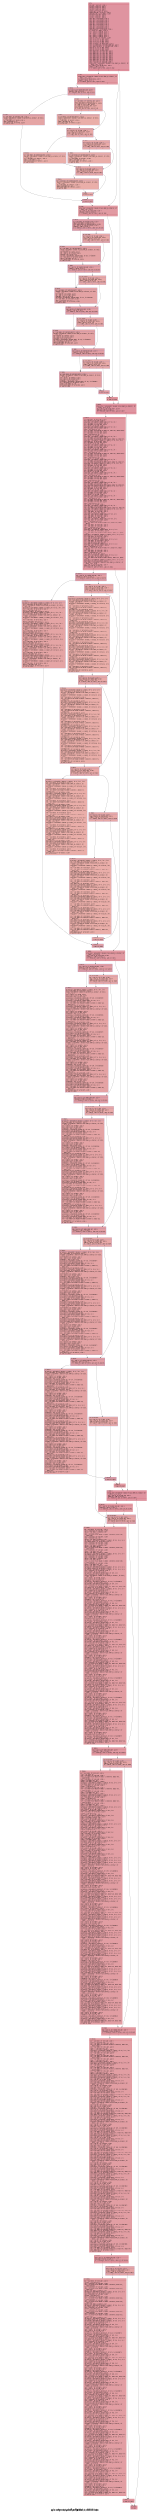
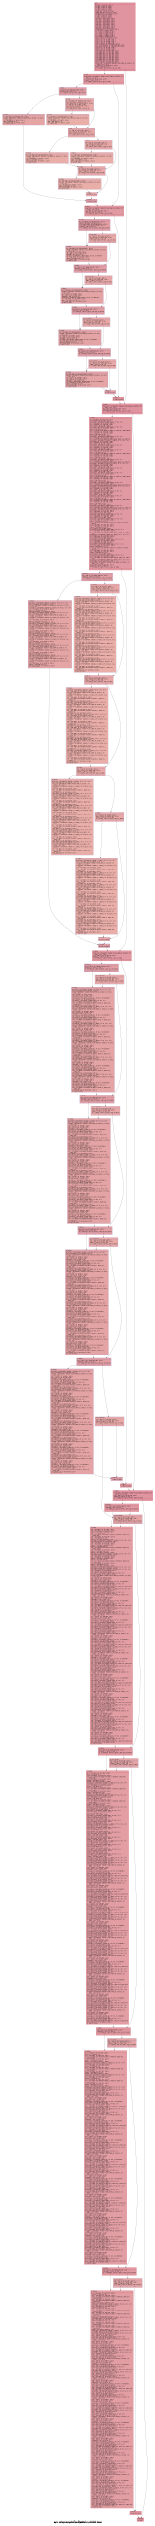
none -> (122, 2043)
